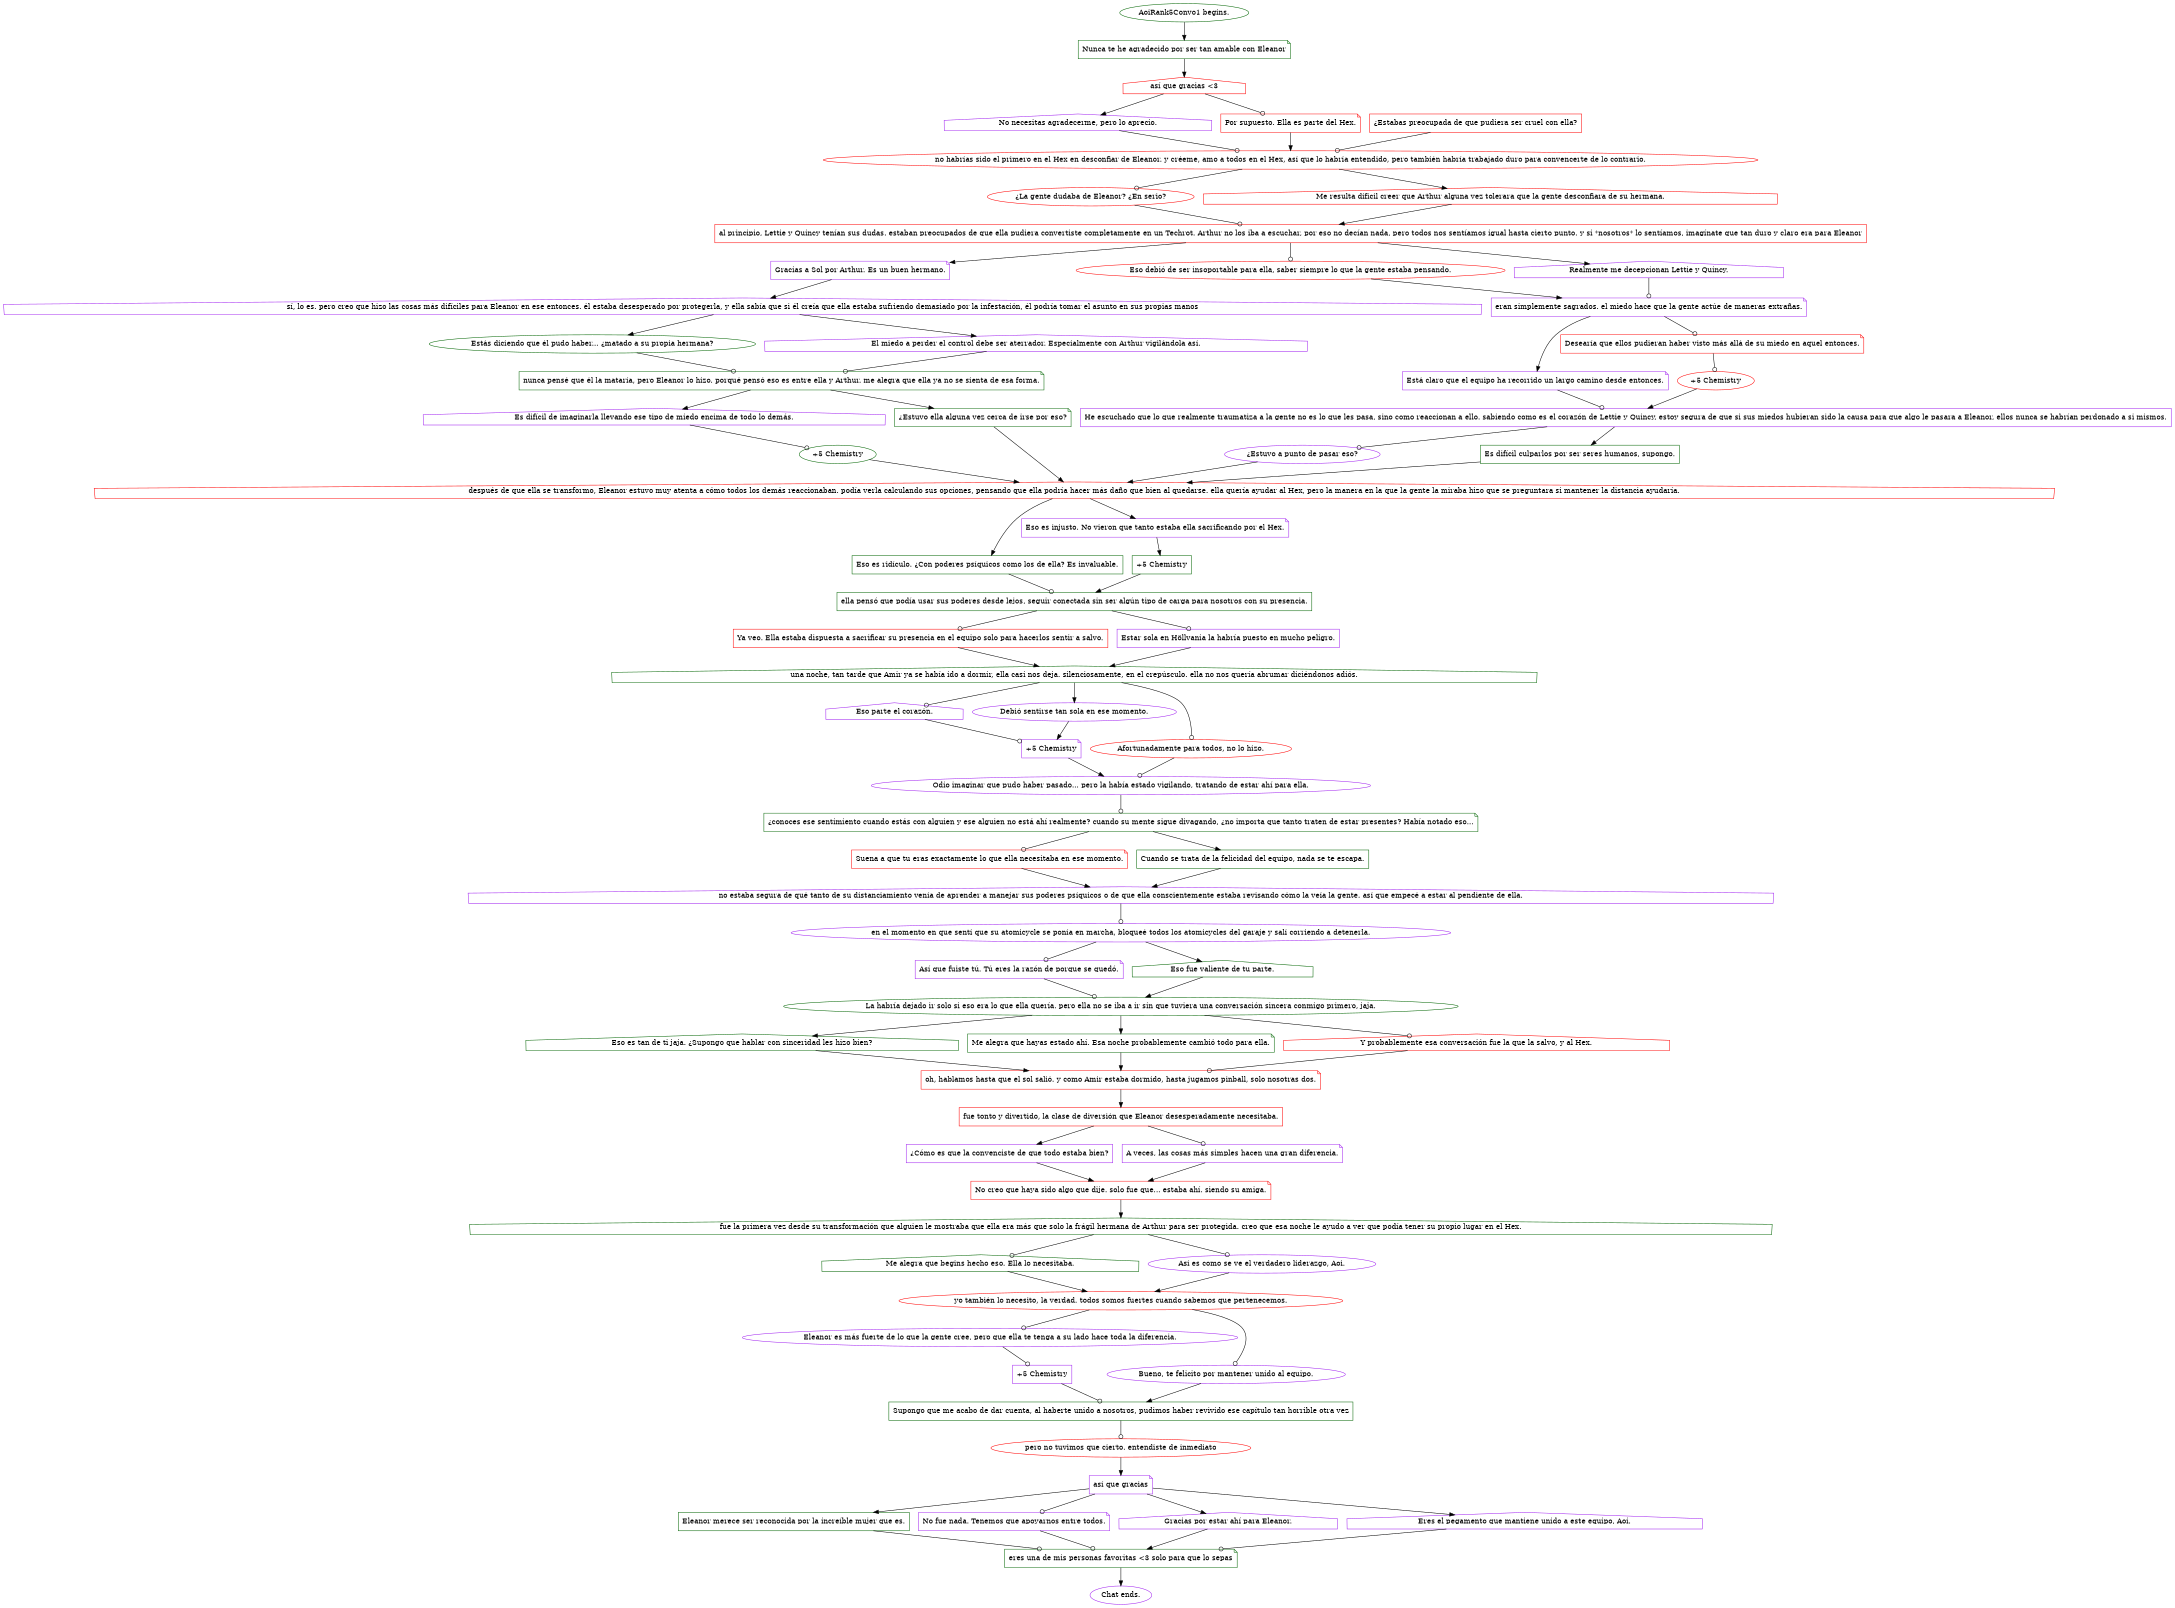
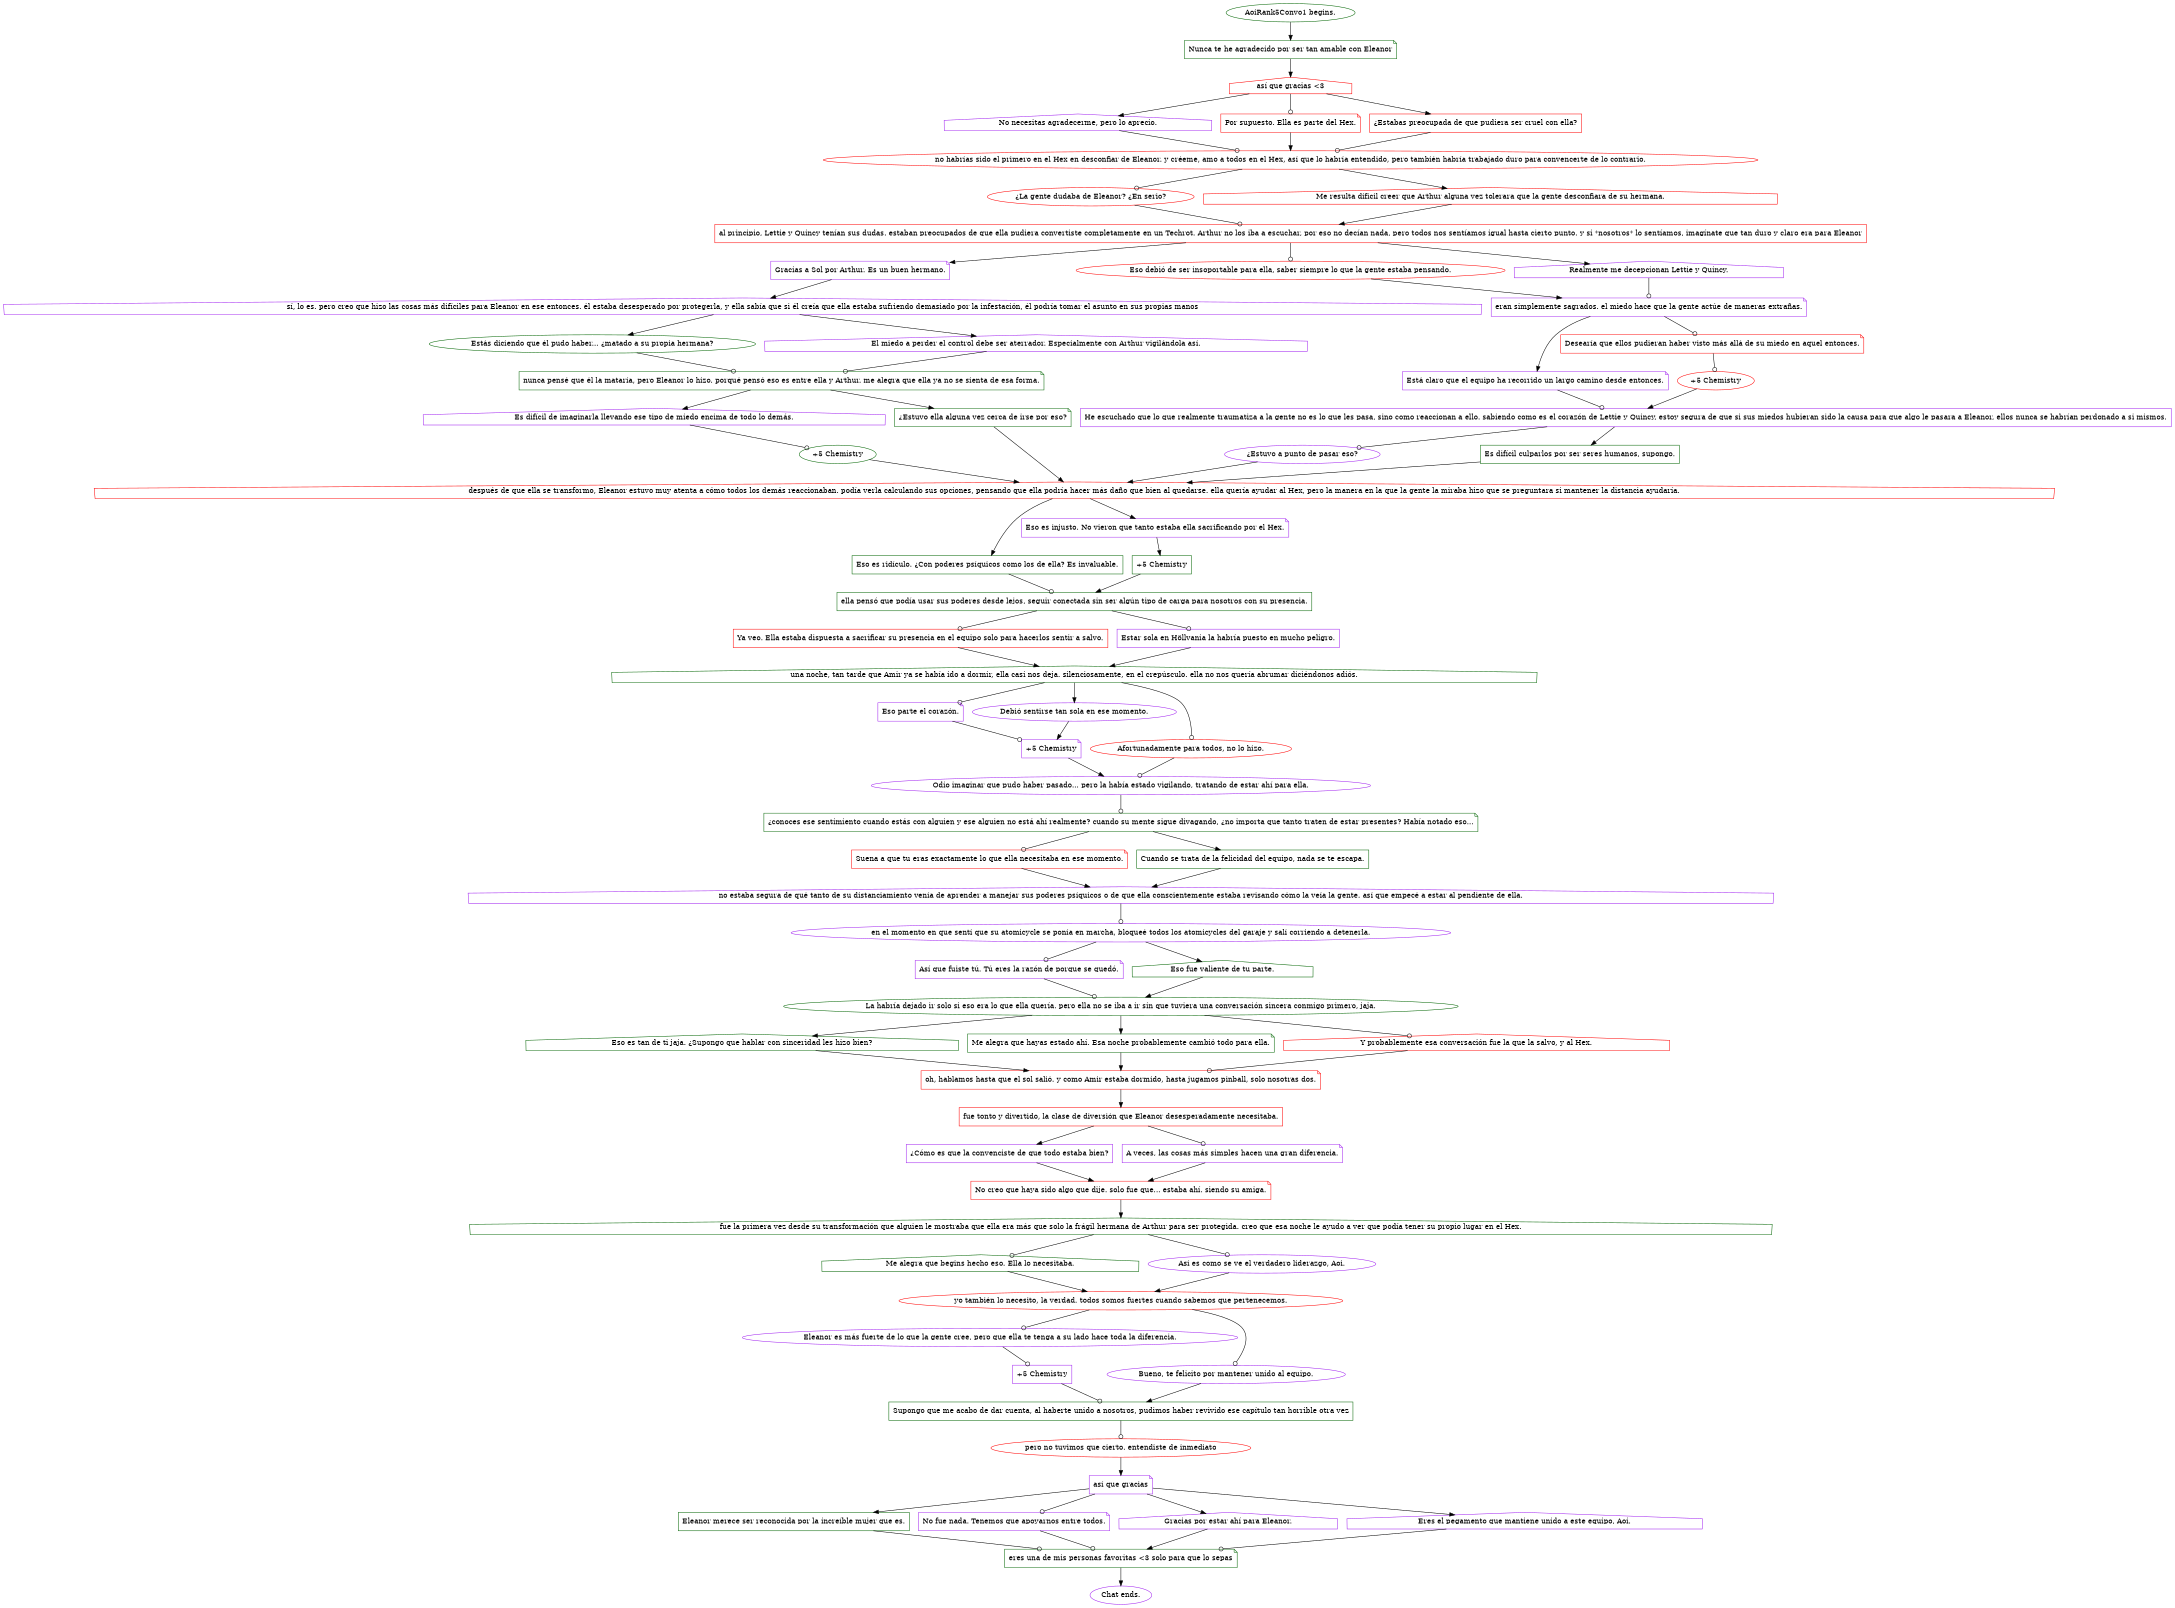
none -> (1376, 103)
(894, 712) -> (921, 712)
